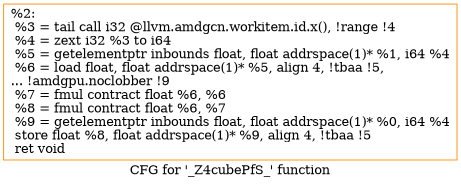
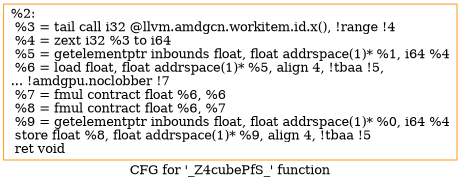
(91, 82) -> (91, 82)
